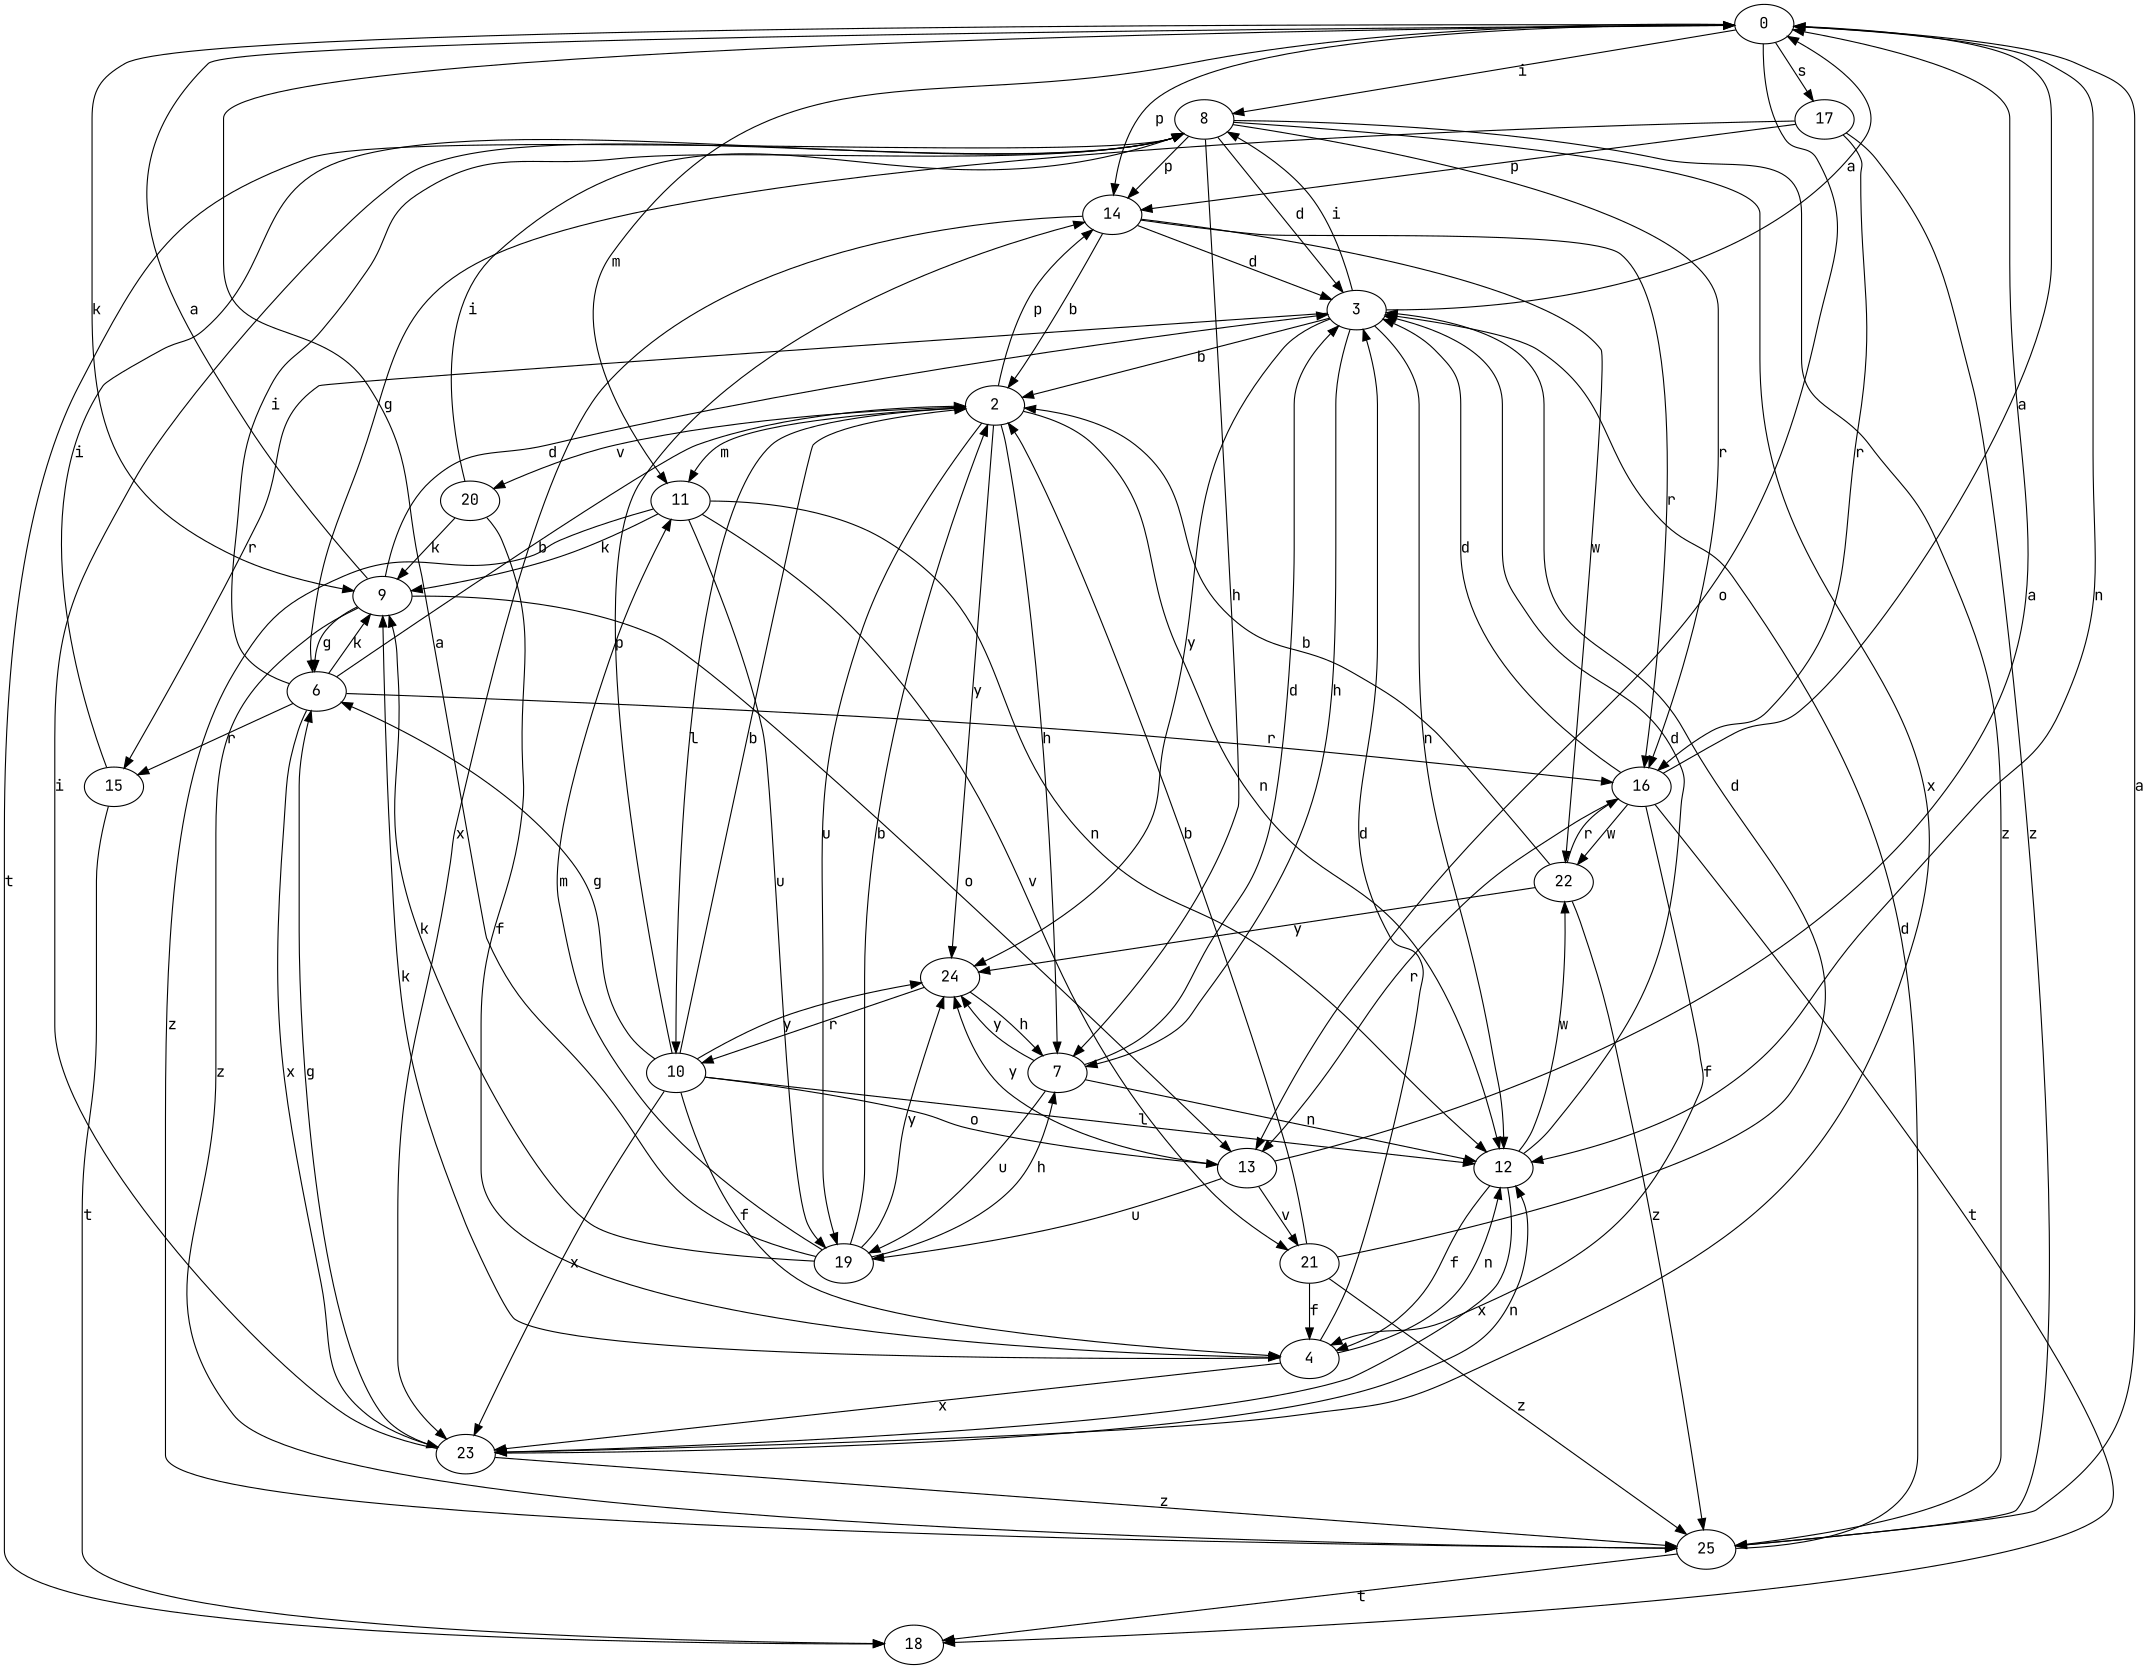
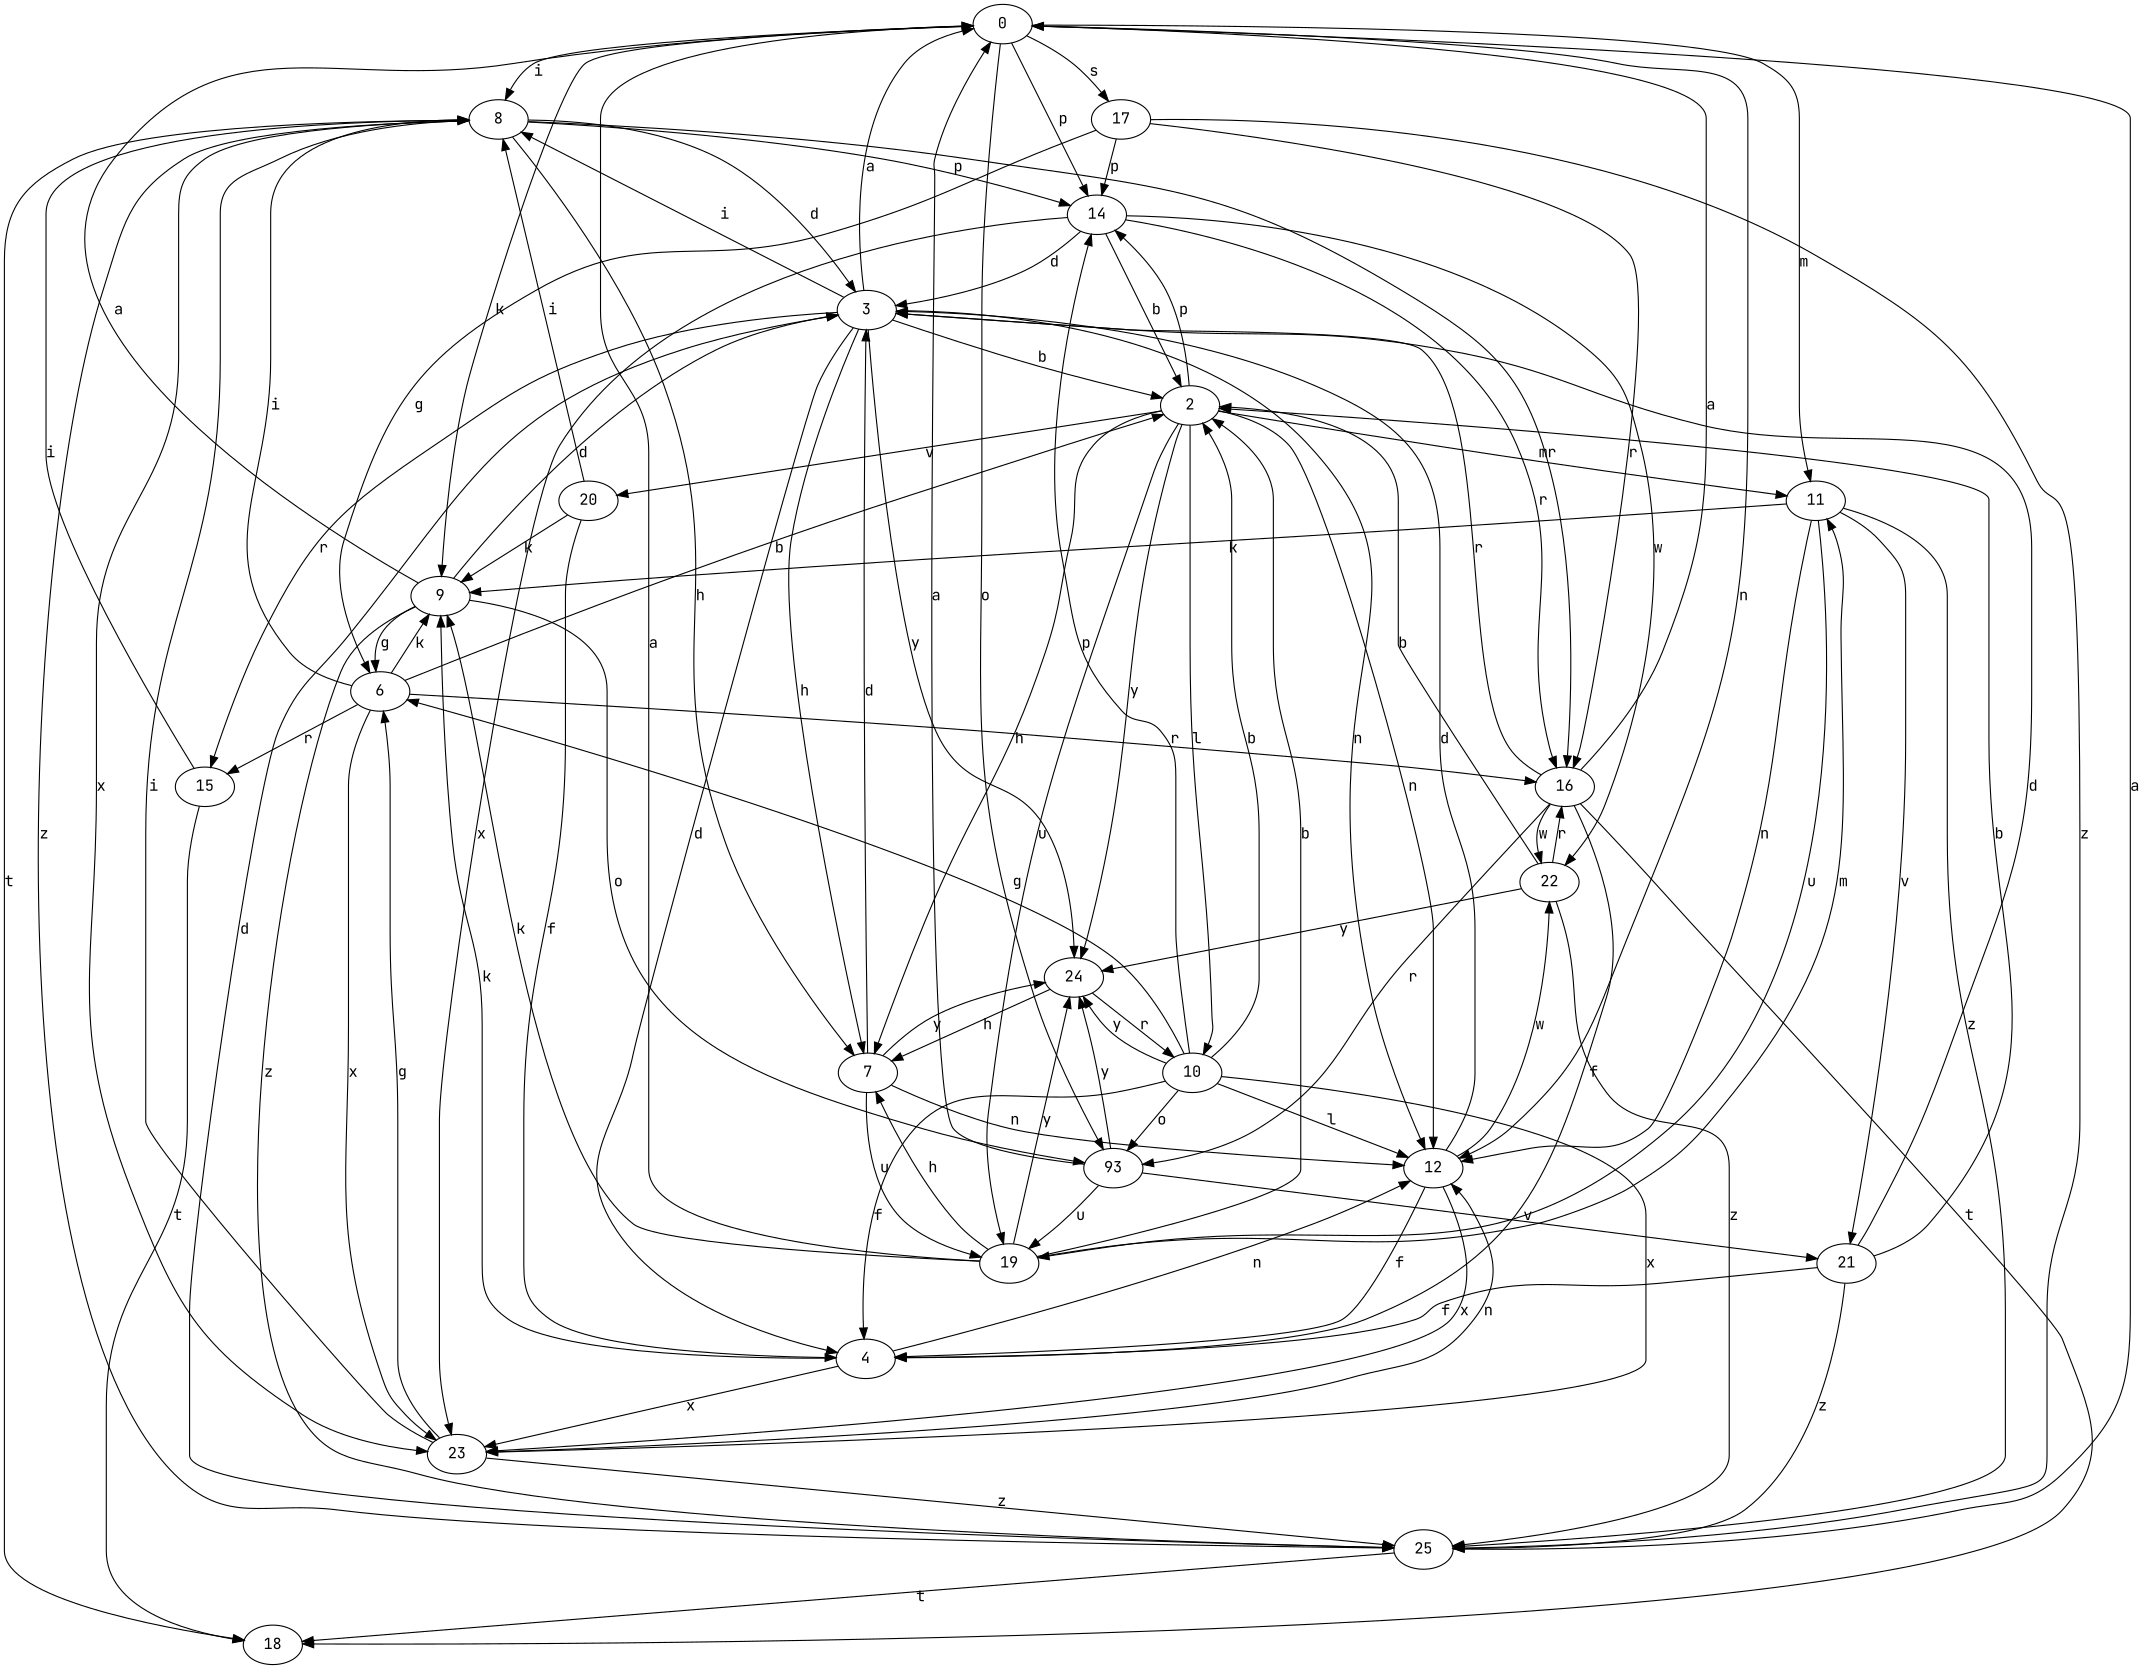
(1466, 548) -> (1479, 548)
(1362, 858) -> (675, 895)
(1247, 1168) -> (1113, 1168)
